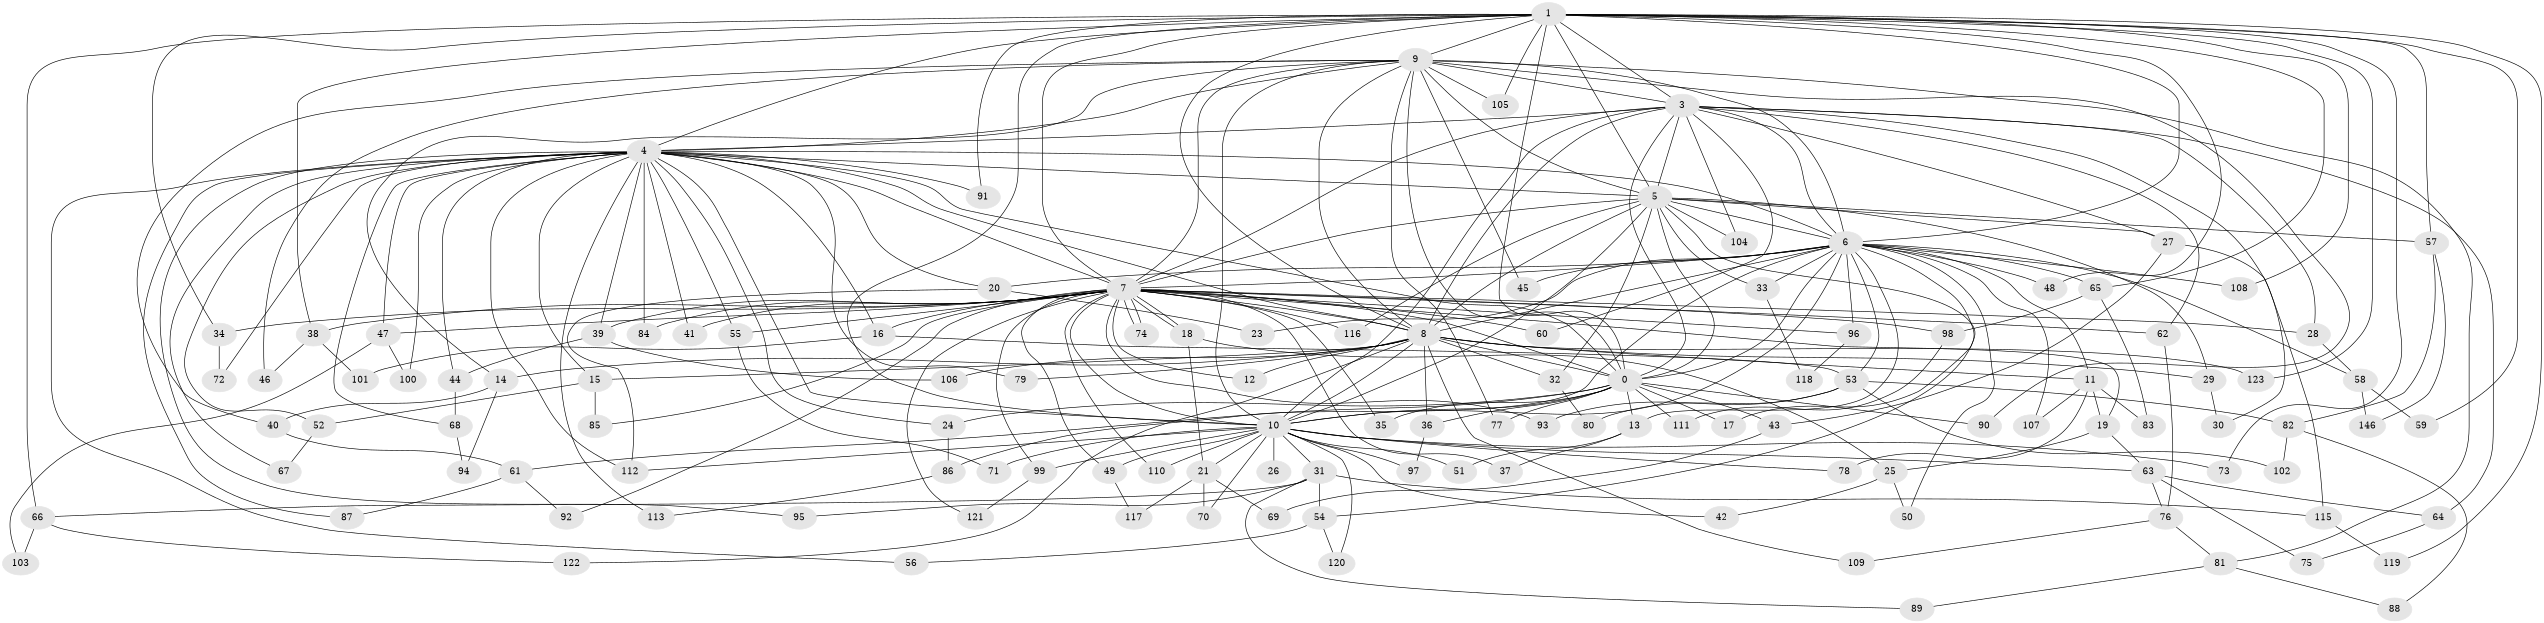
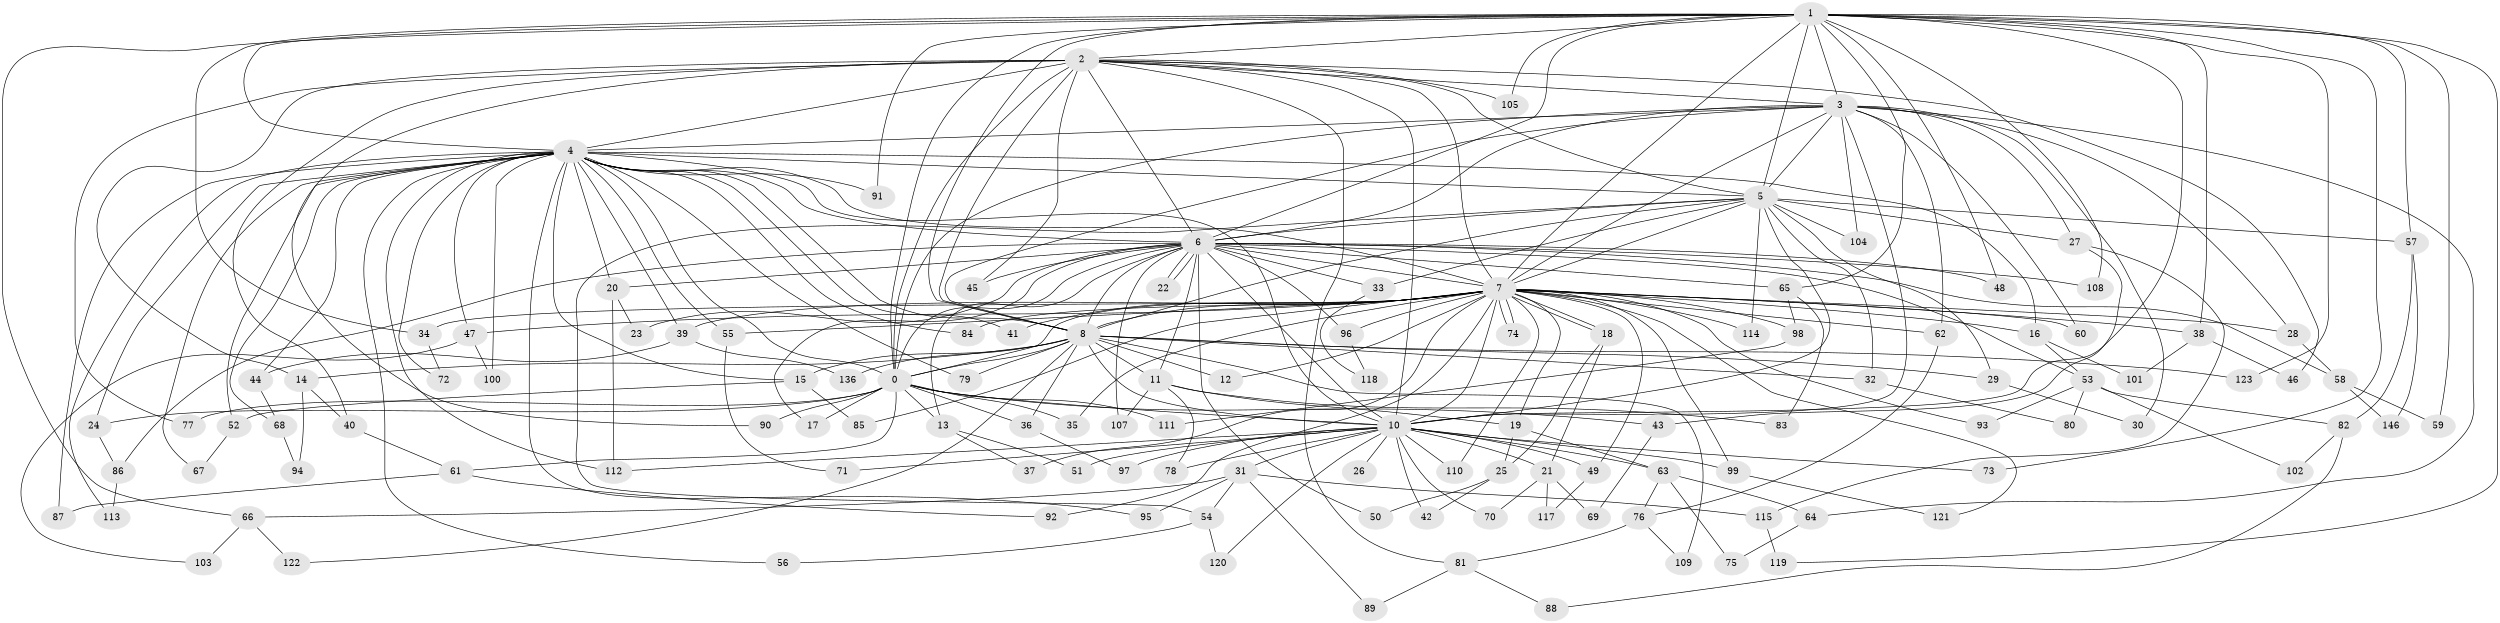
(1416, 60) -> (1082, 60)
none -> (1163, 289)
(1713, 319) -> none
(1353, 335) -> (1751, 335)
(949, 380) -> (848, 380)
